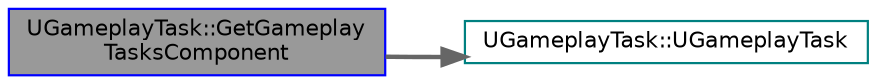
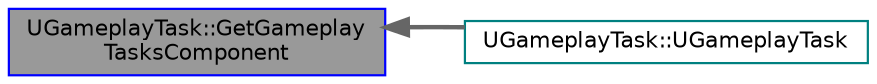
(414, 57) -> (437, 27)
